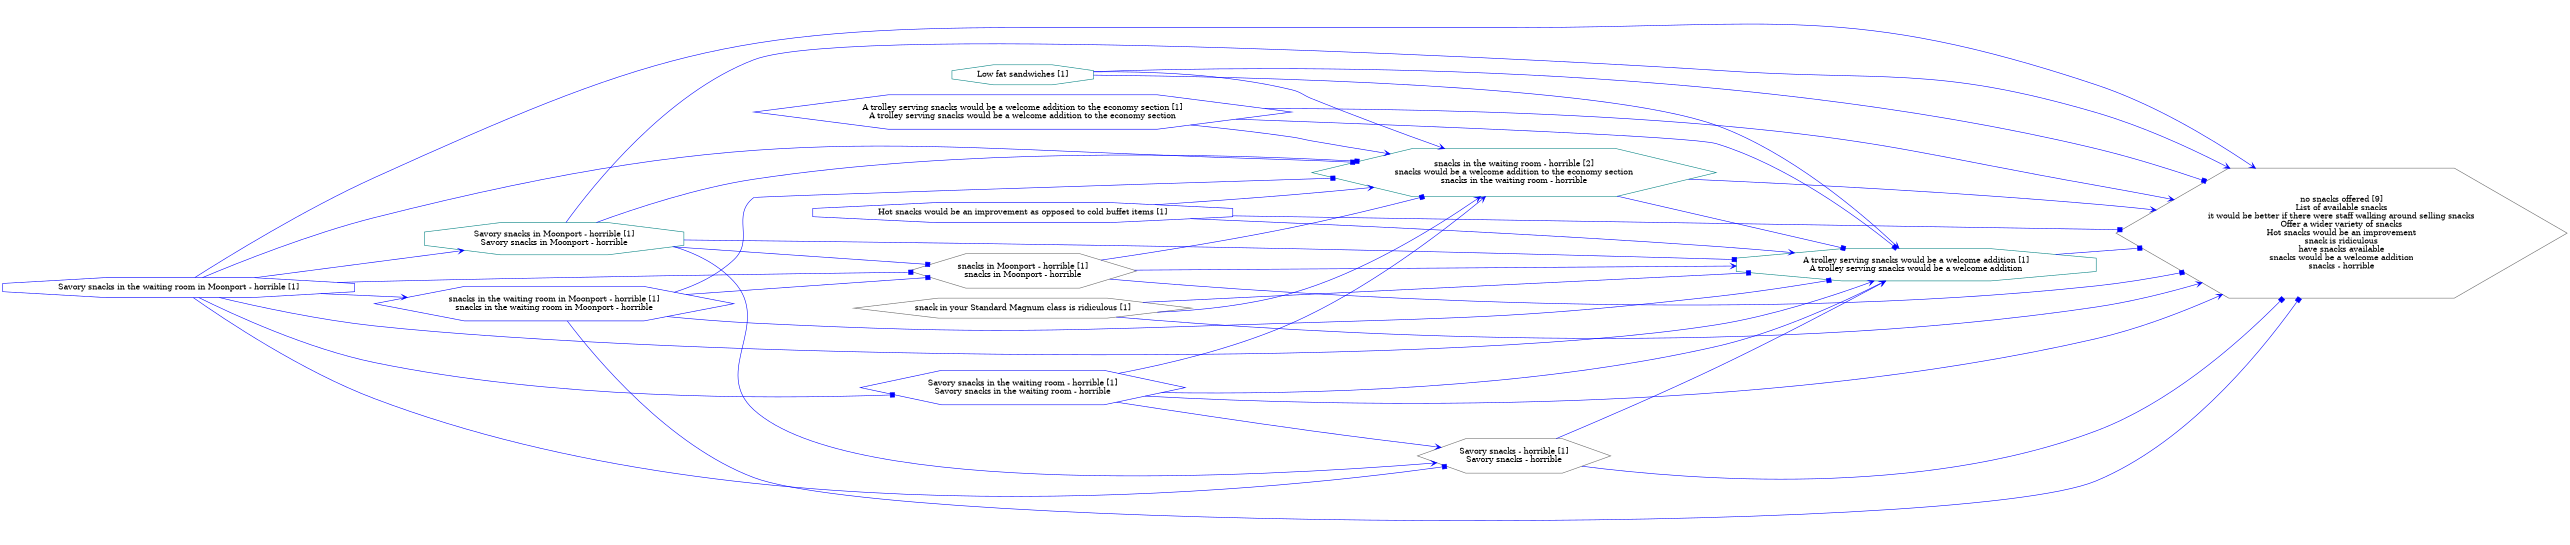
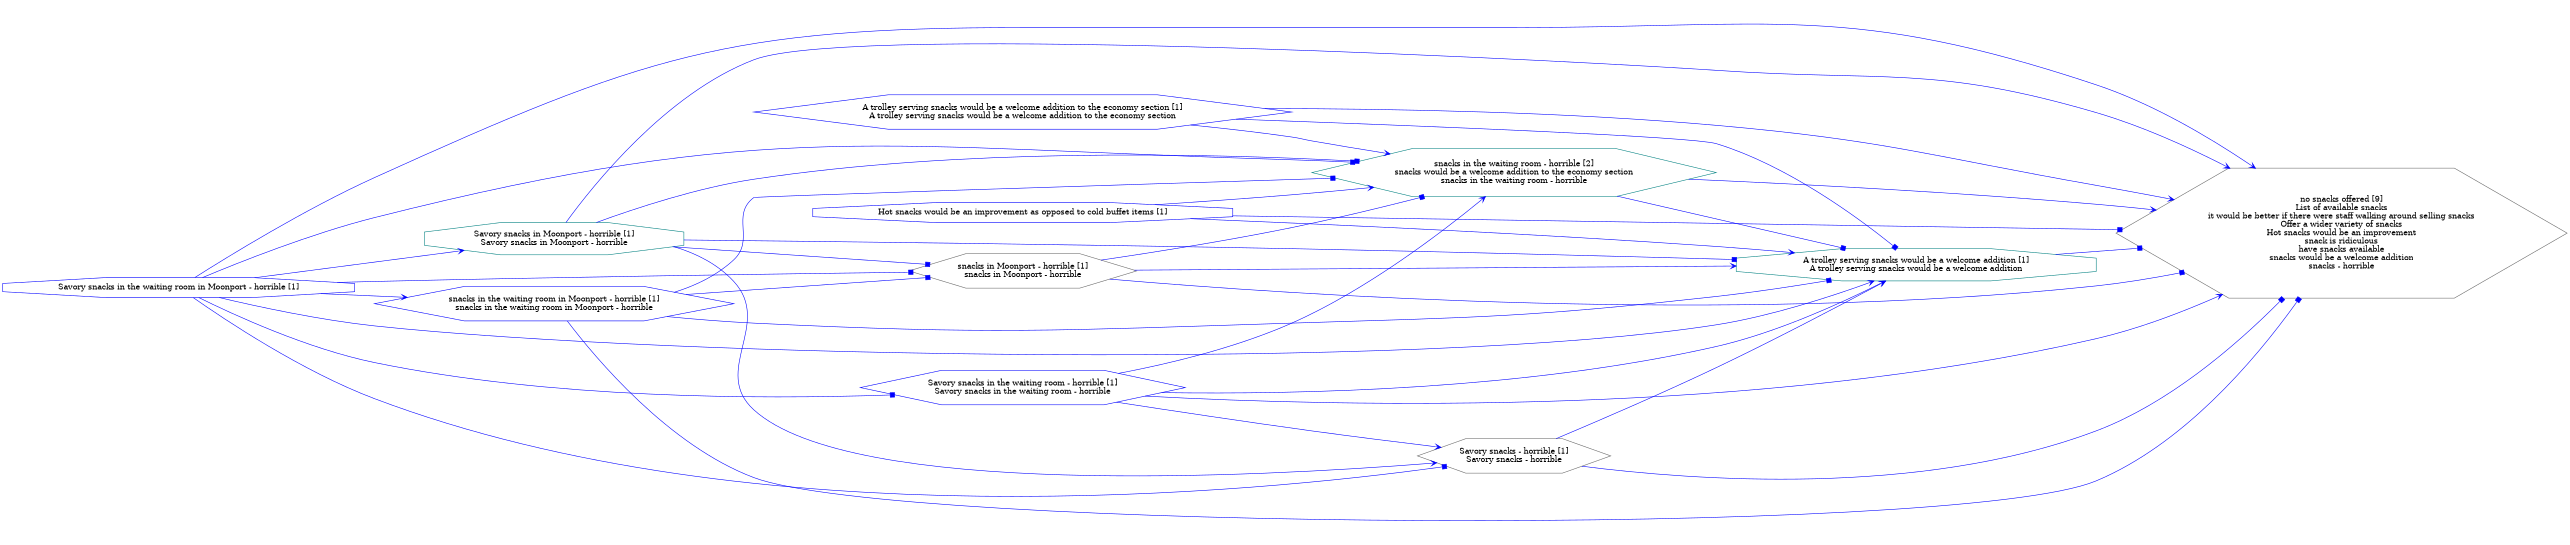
(1023, 75) -> none
(1023, 308) -> none
